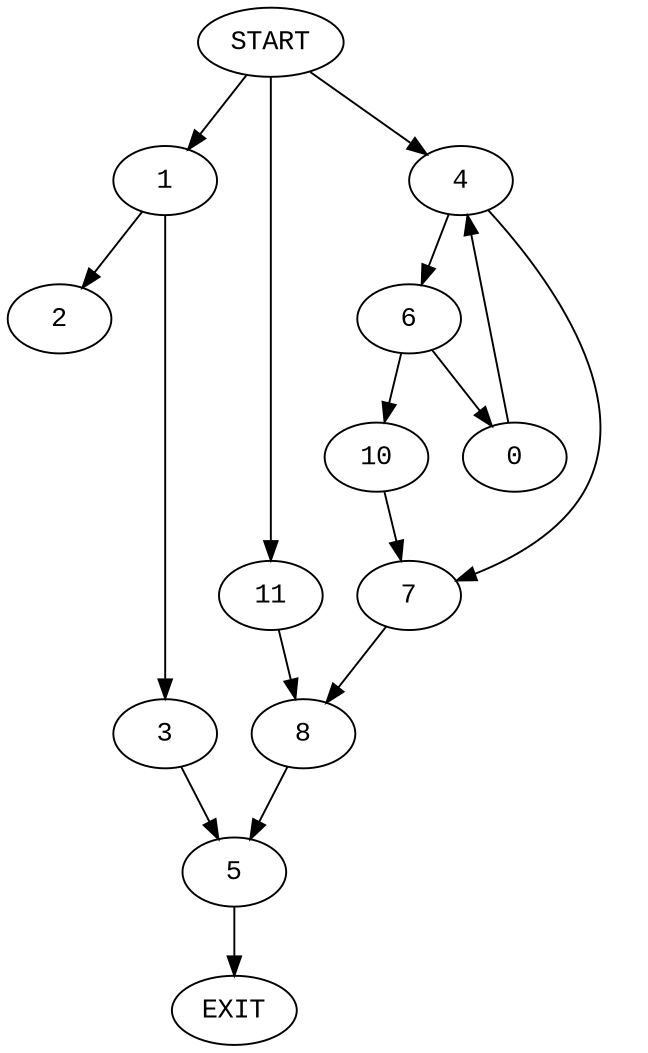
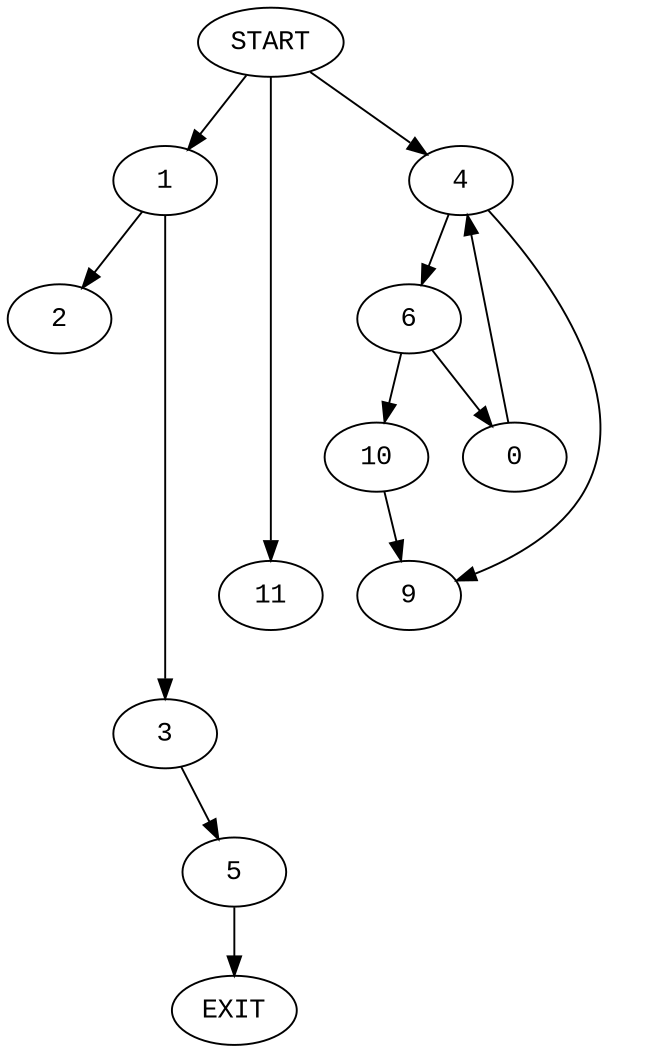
(409, 595) -> (409, 595)
(303, 734) -> none
